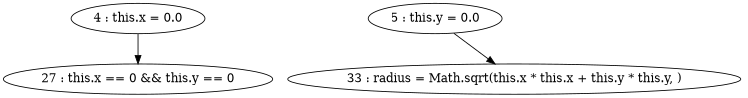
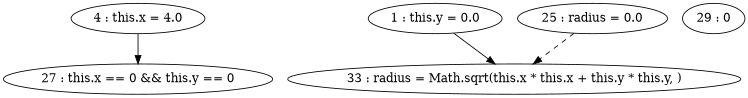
(138, 19) -> (138, 19)
(435, 19) -> (435, 19)
none -> (593, 19)
none -> (714, 19)
